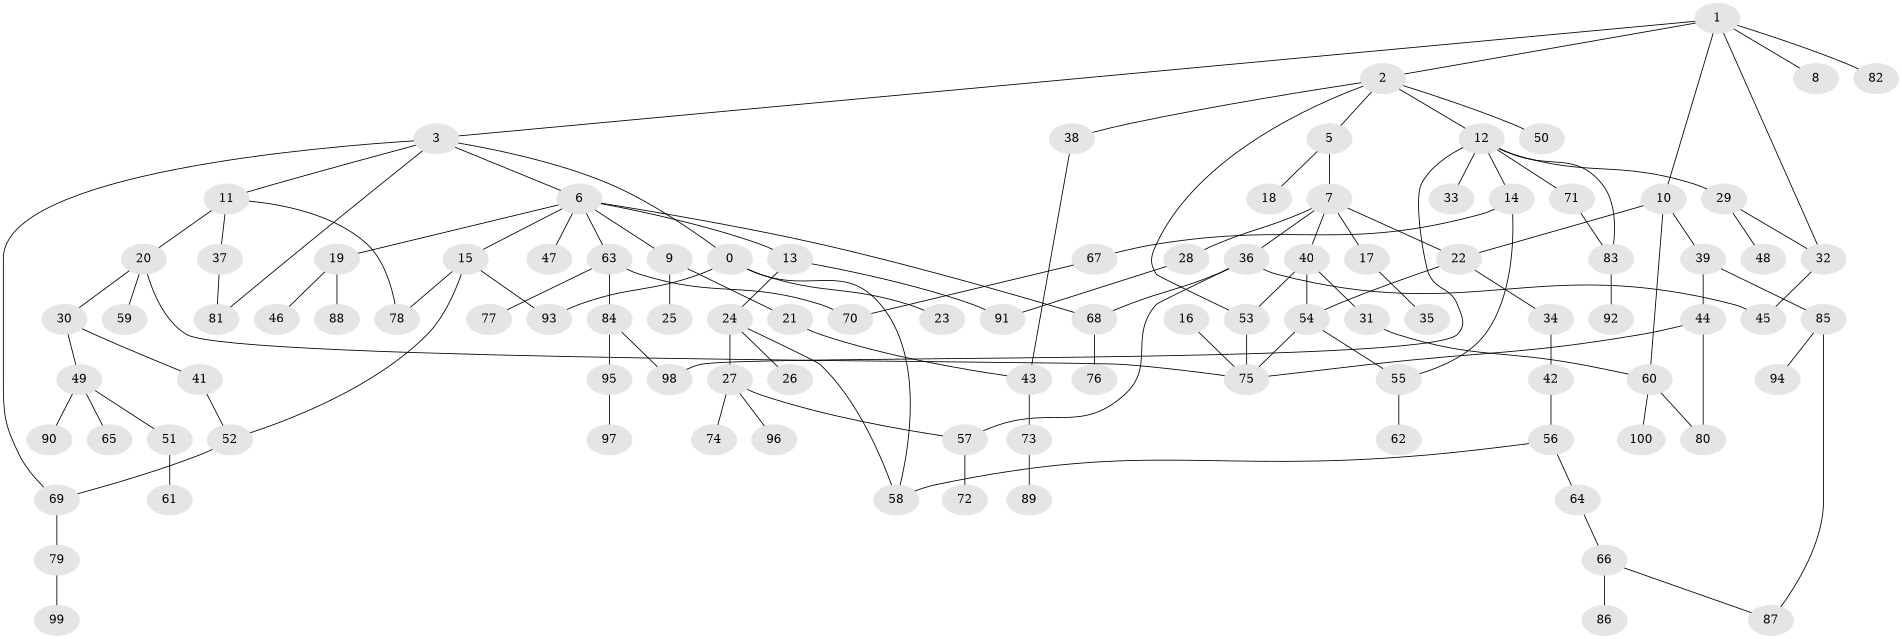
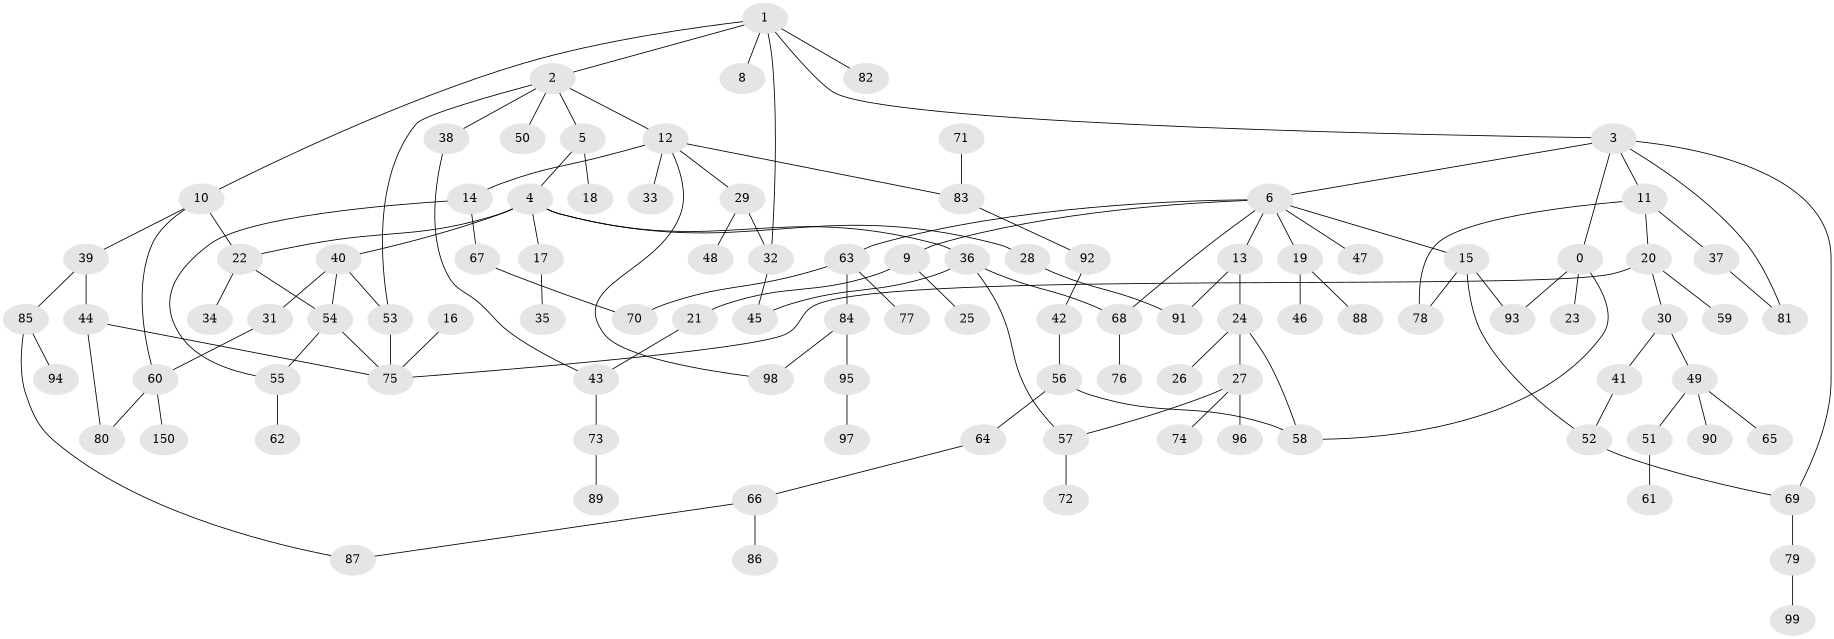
(1527, 169) -> none
(1329, 199) -> (530, 199)
(1551, 353) -> (1073, 290)
(1641, 440) -> (164, 440)
